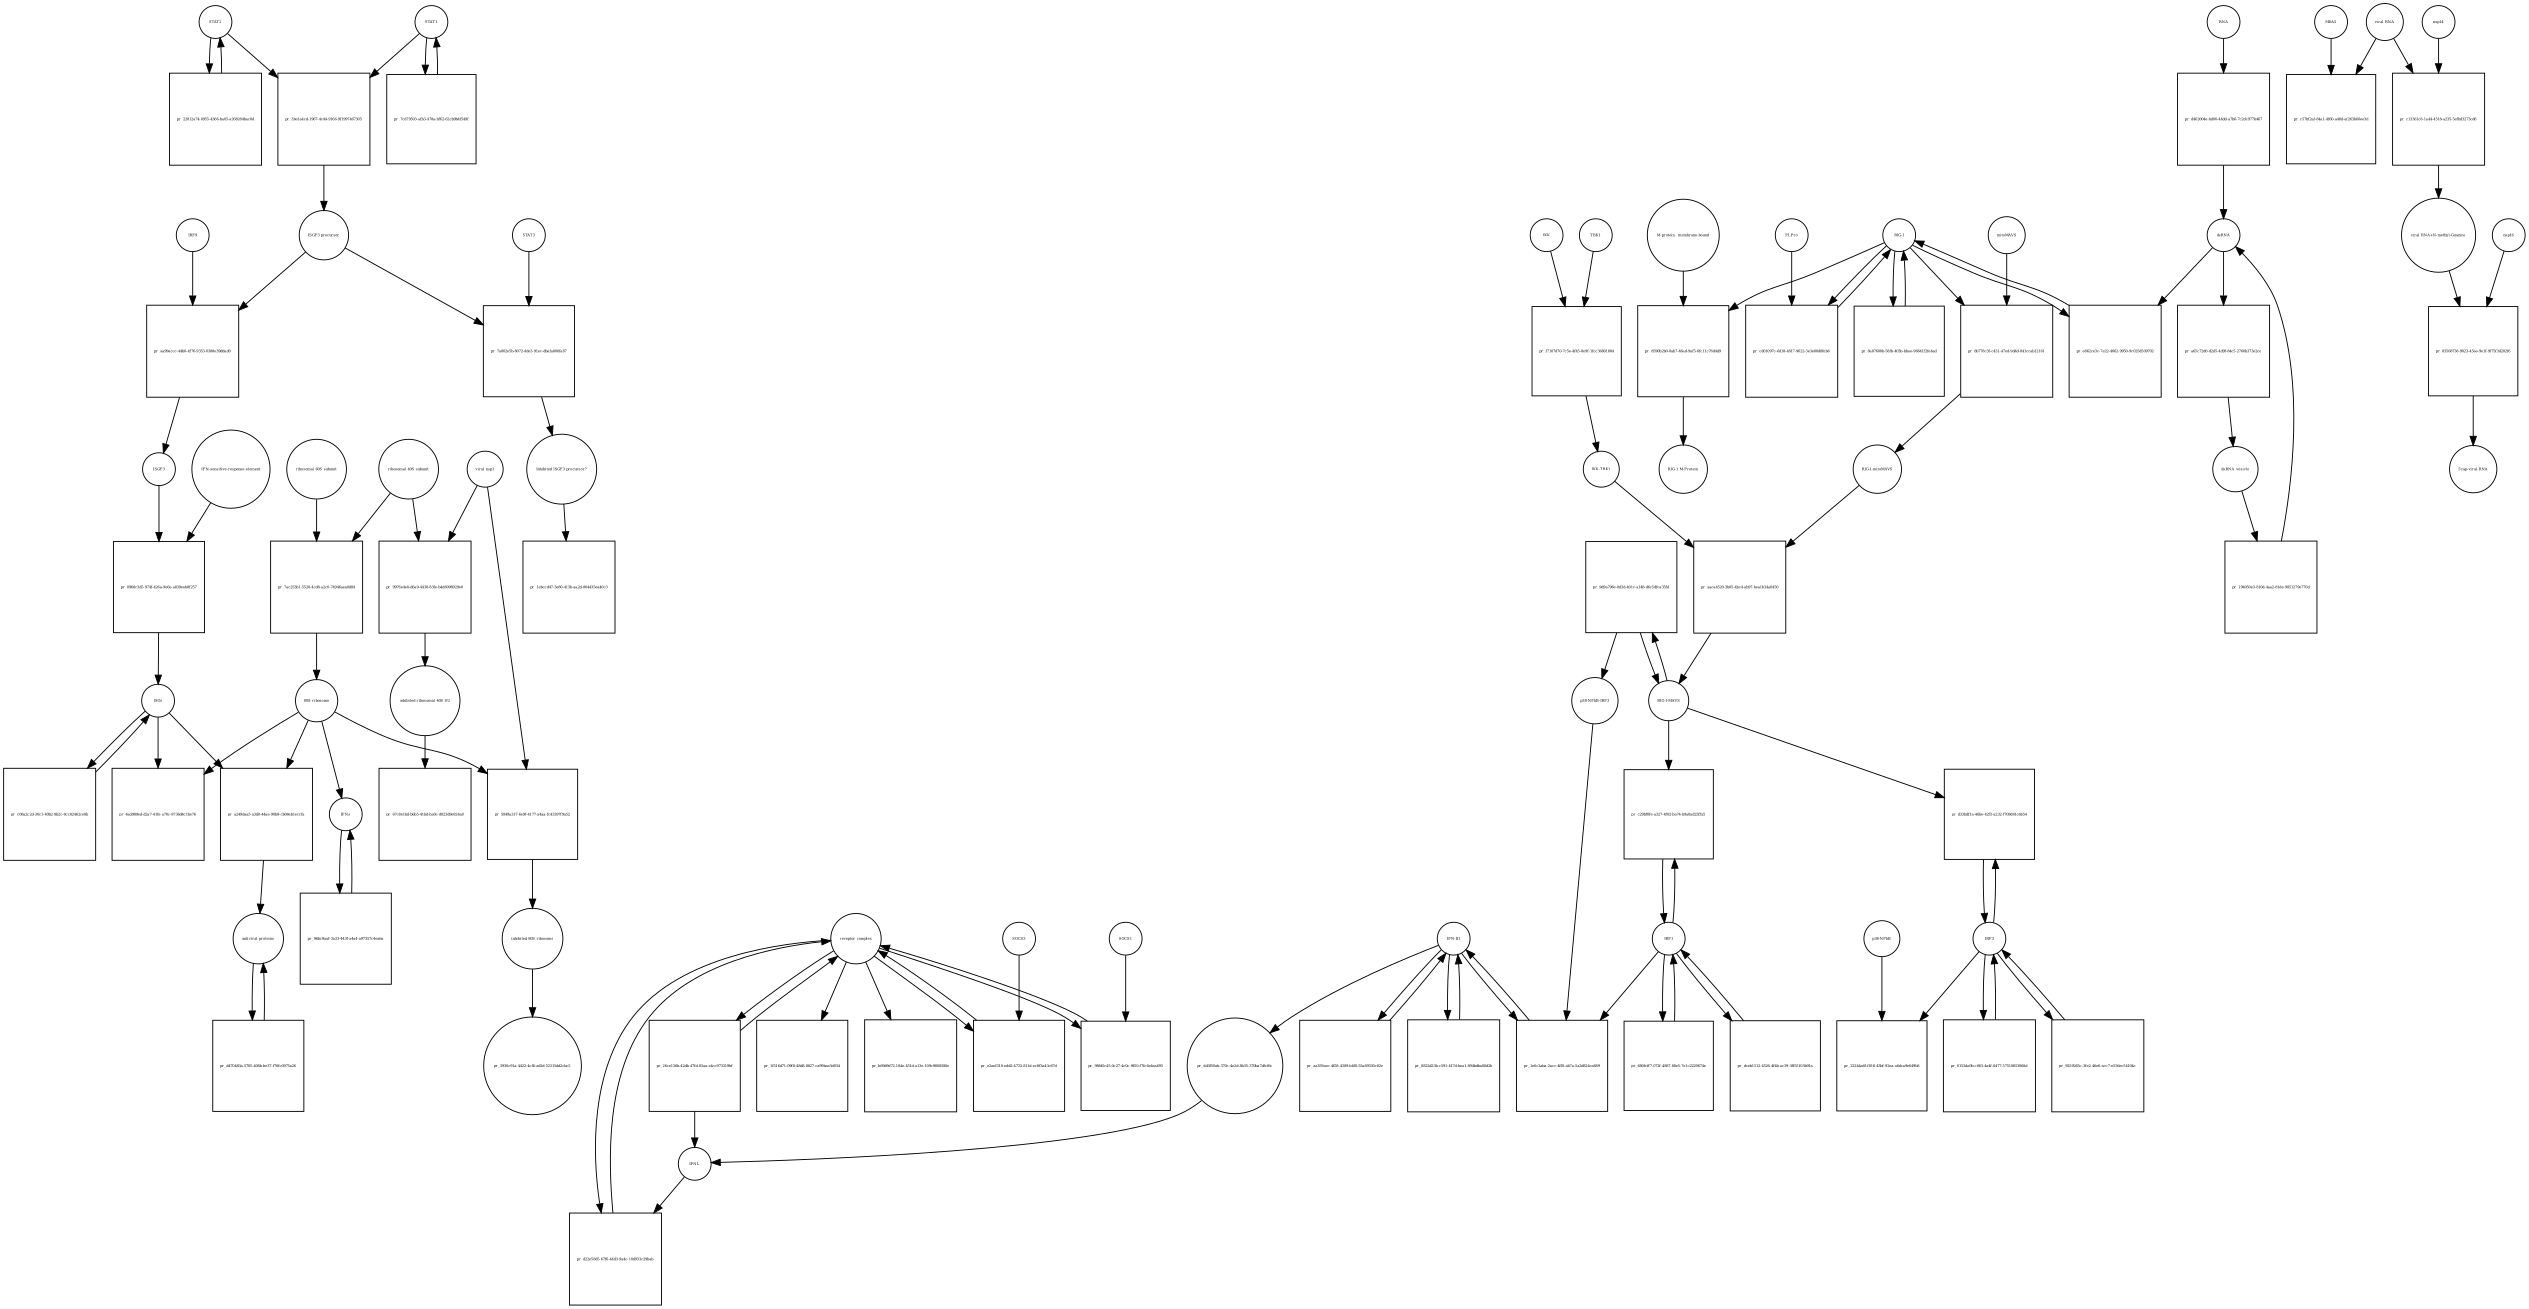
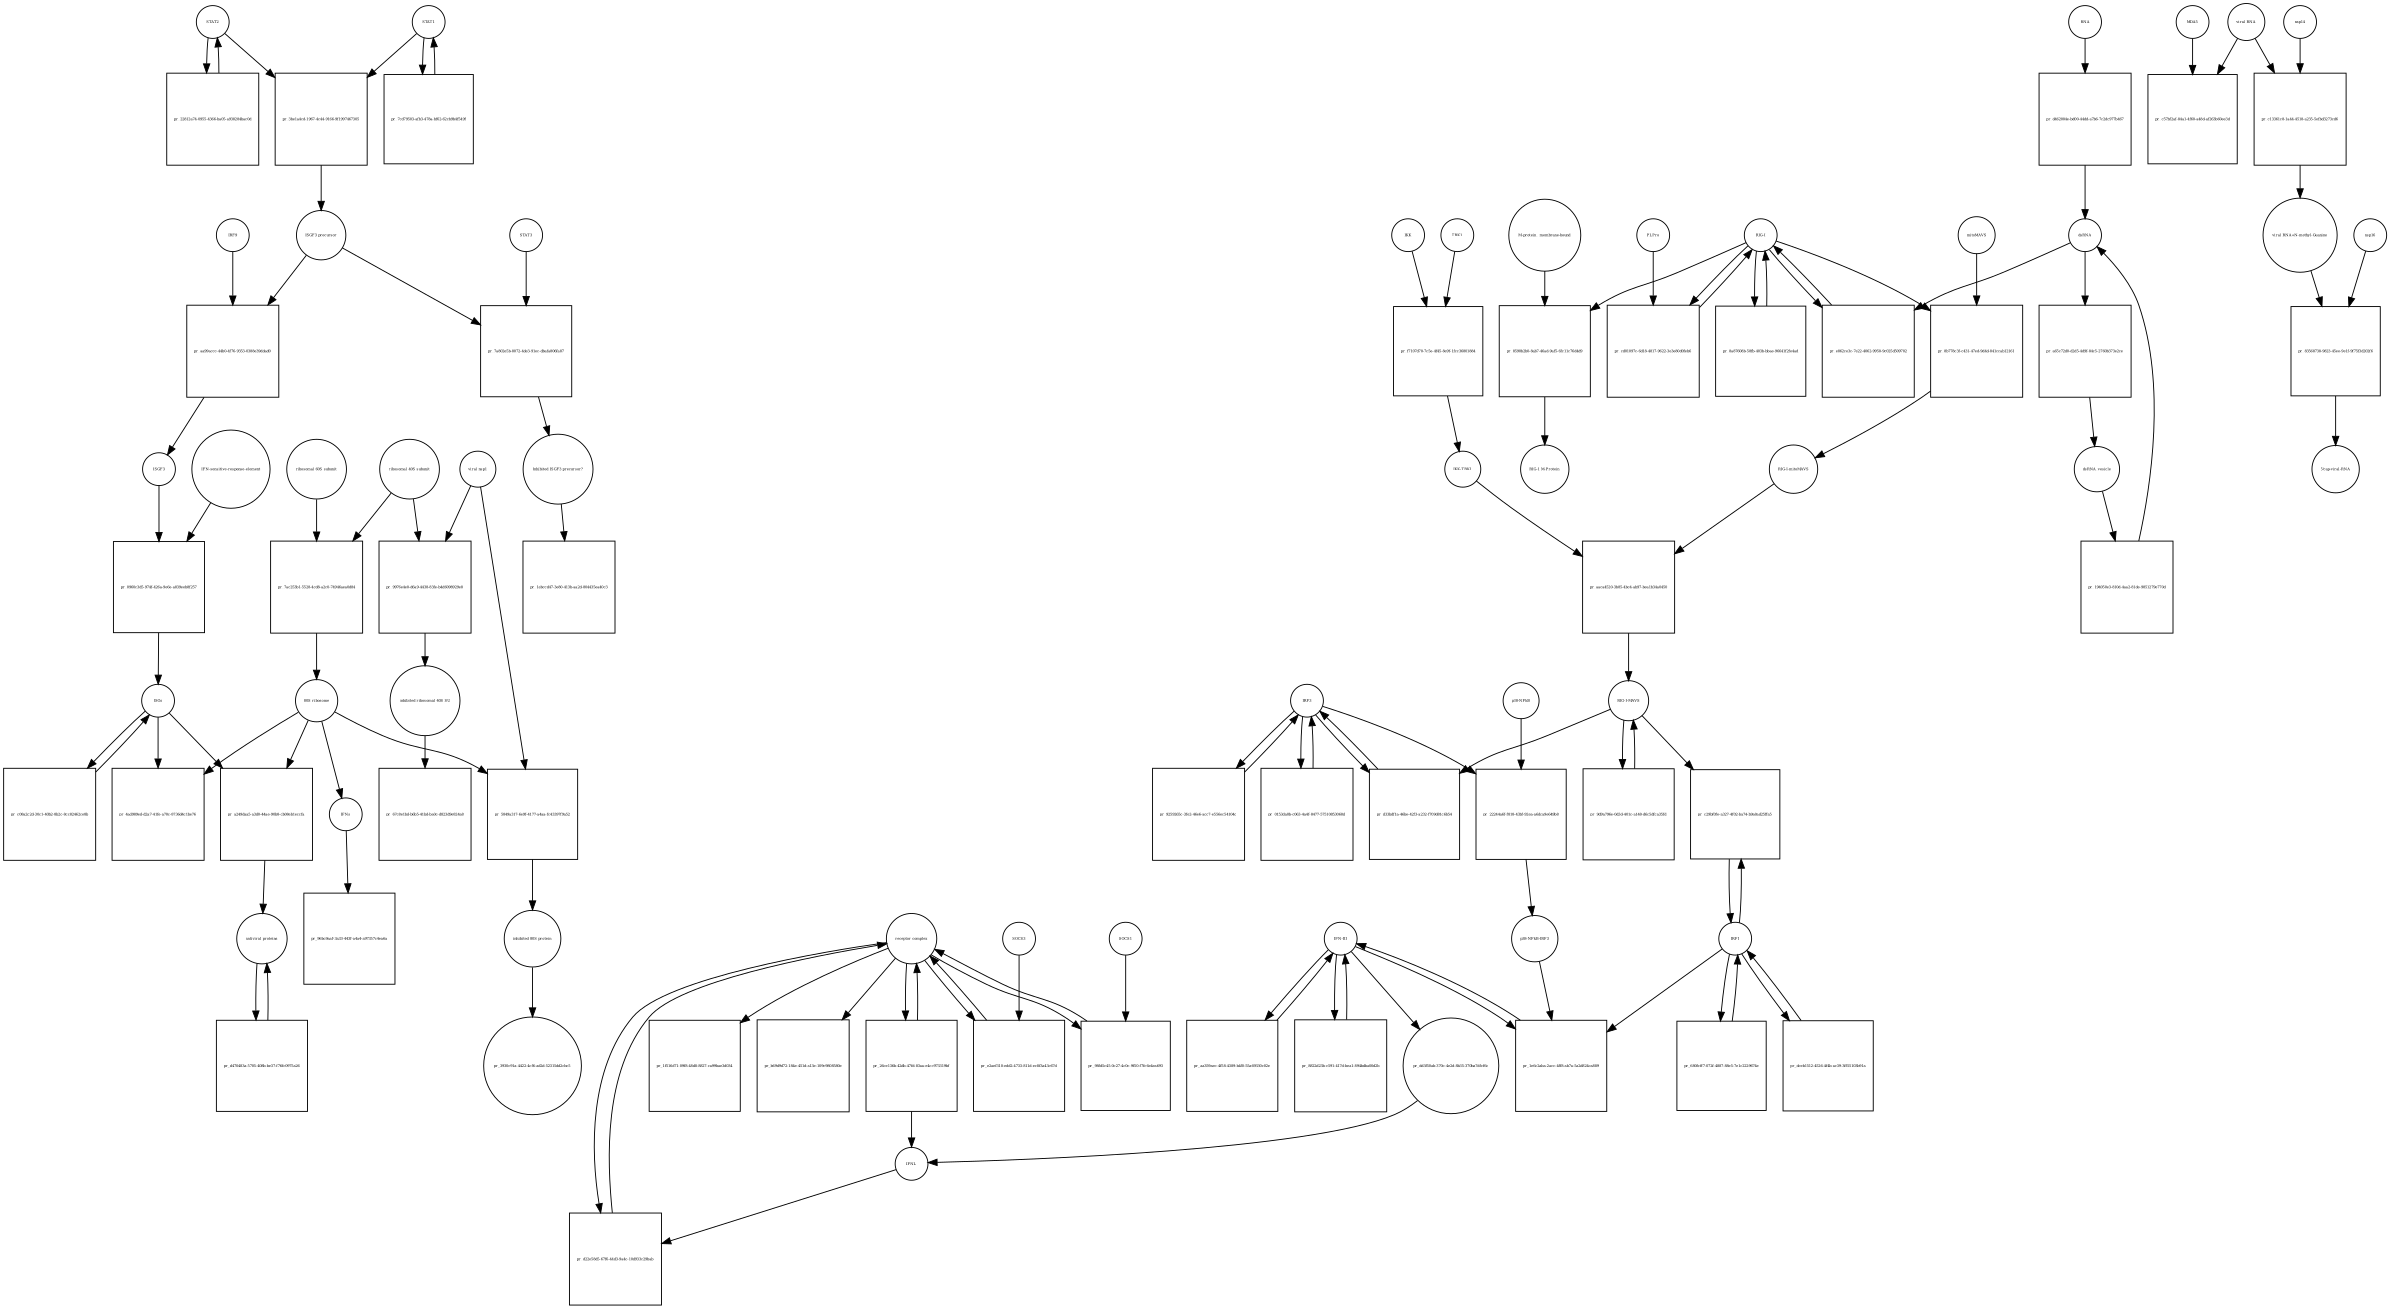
(1611, 651) -> (1529, 883)
(352, 866) -> none
(533, 939) -> (533, 939)
